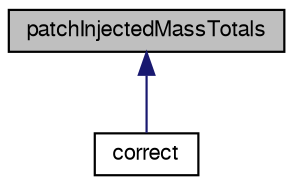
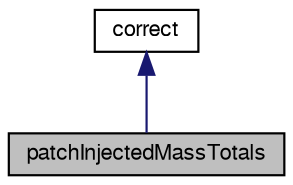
(147, 104) -> (147, 104)
